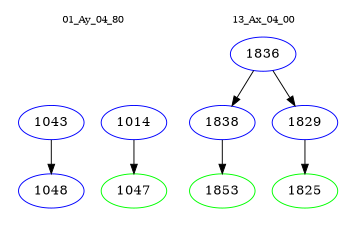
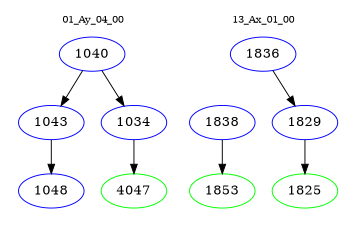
(93, 20) -> (93, 20)
(264, 20) -> (264, 20)
none -> (92, 54)
(245, 84) -> none
(134, 123) -> (134, 123)
(134, 191) -> (134, 191)
